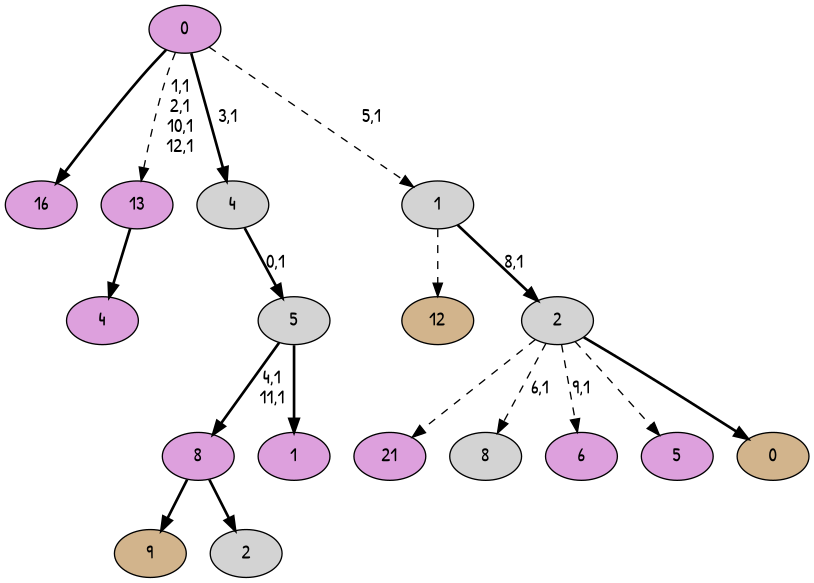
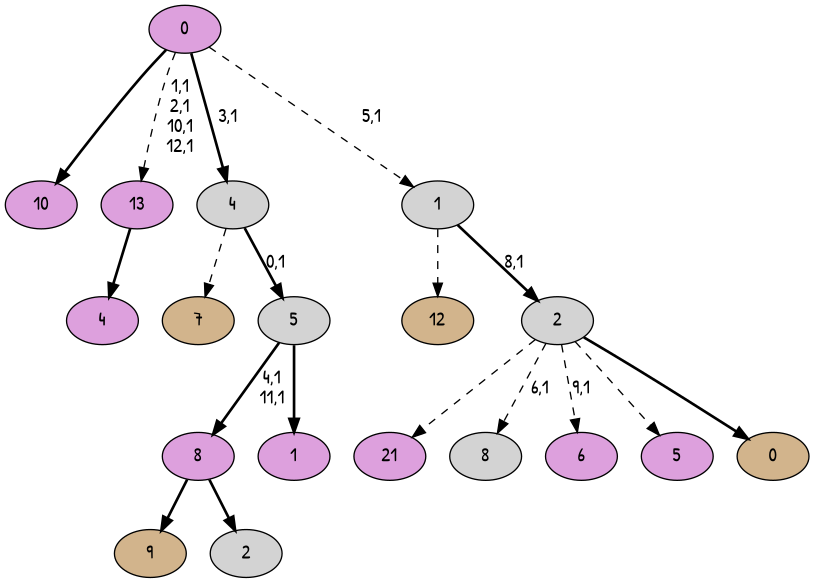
(41, 205) -> (41, 205)
none -> (198, 321)
